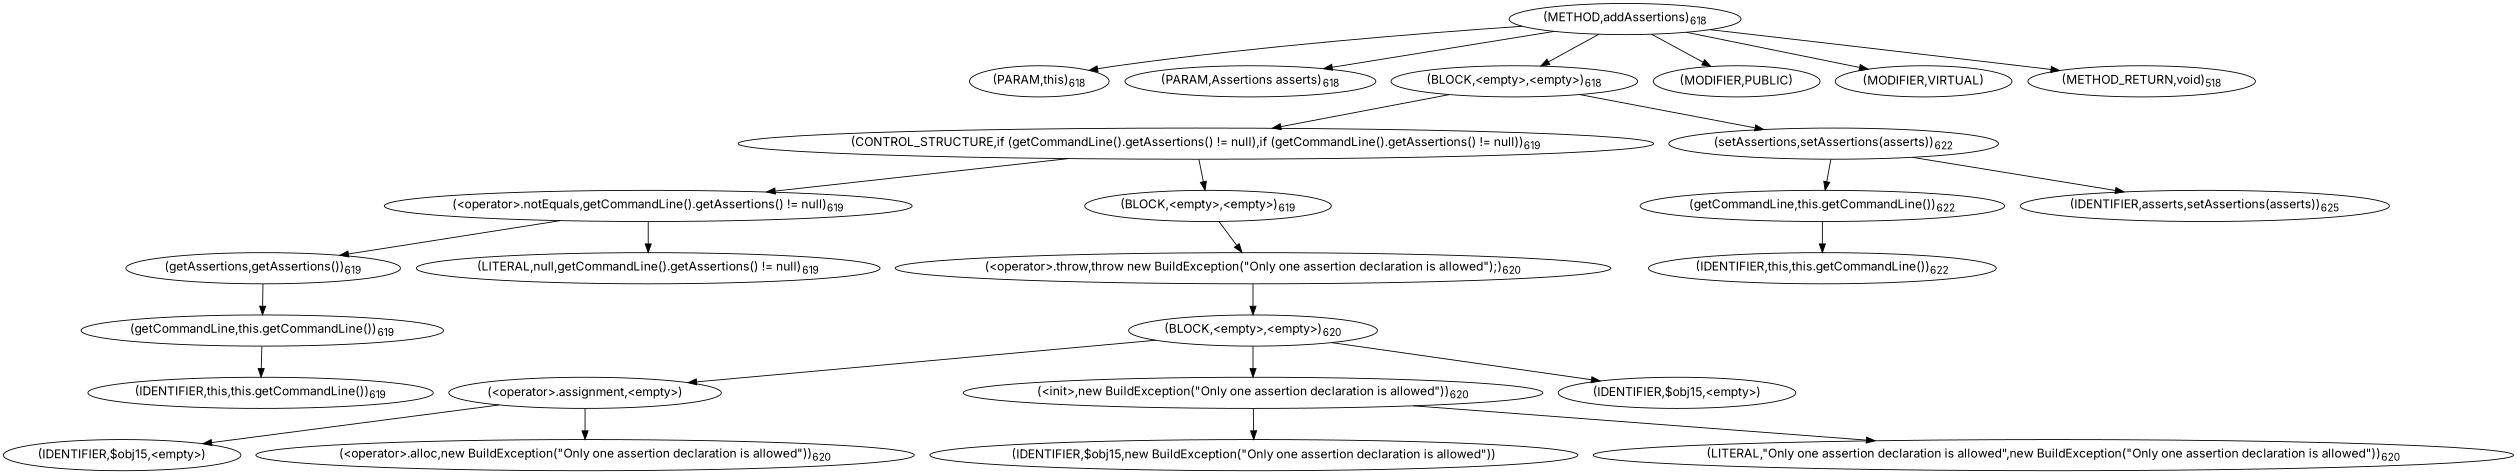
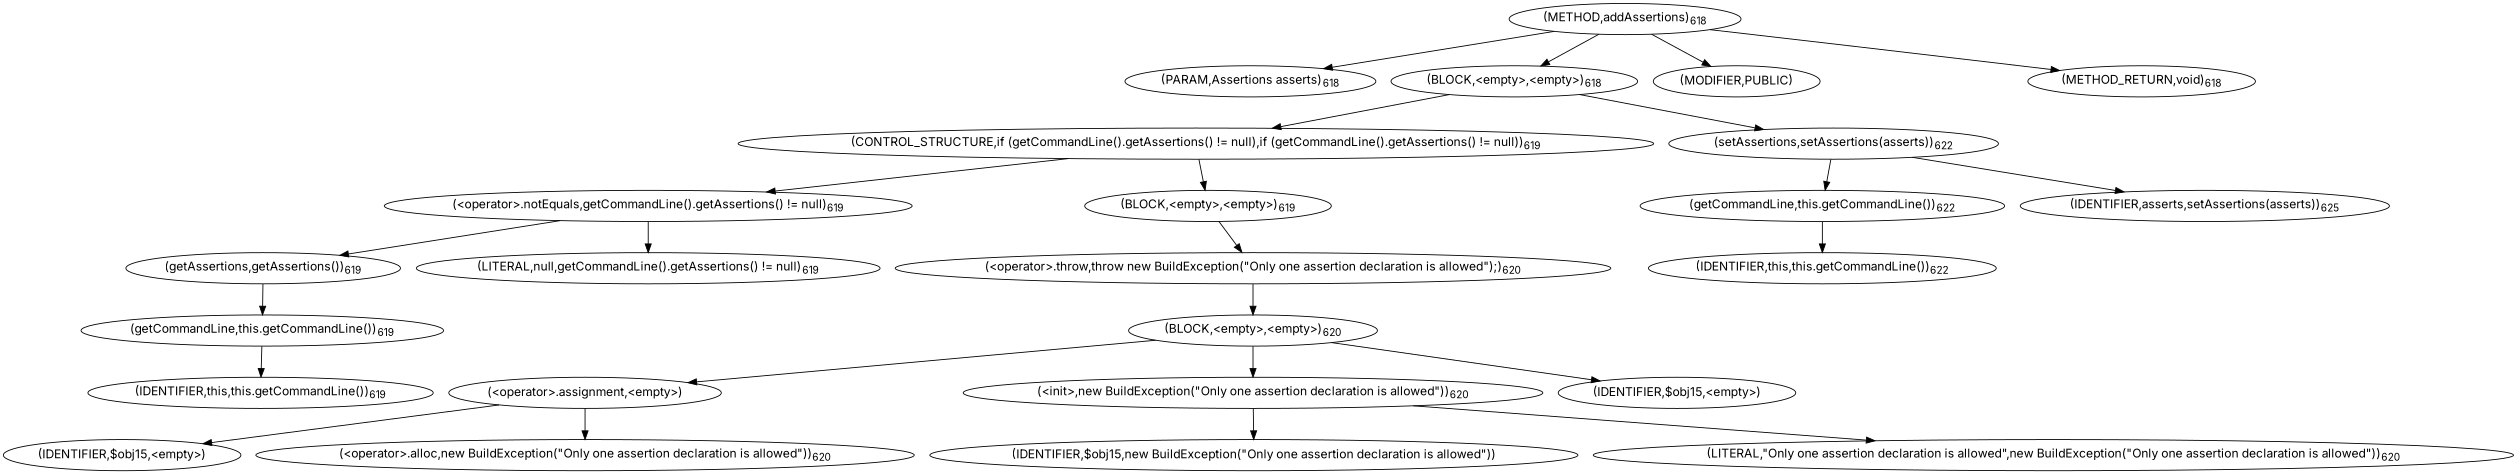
(2213, 80) -> (2213, 80)
(1039, 81) -> none
(1924, 81) -> none
